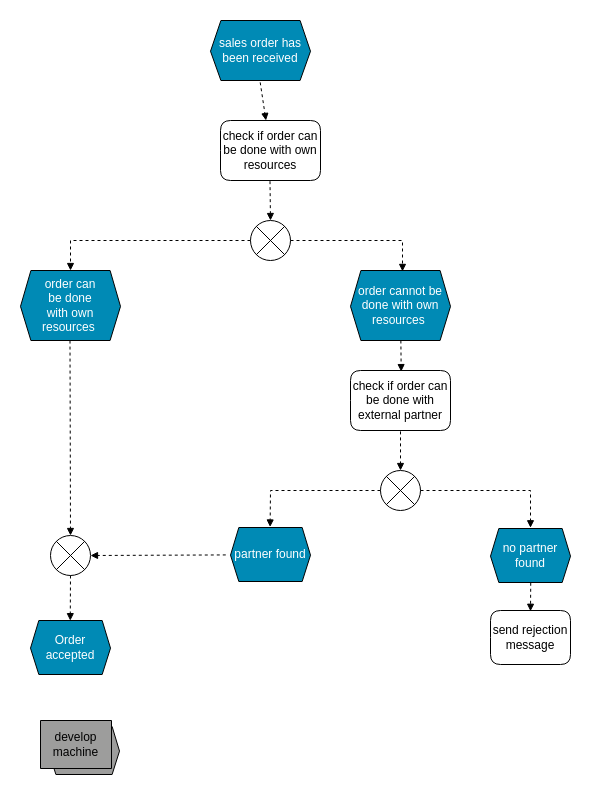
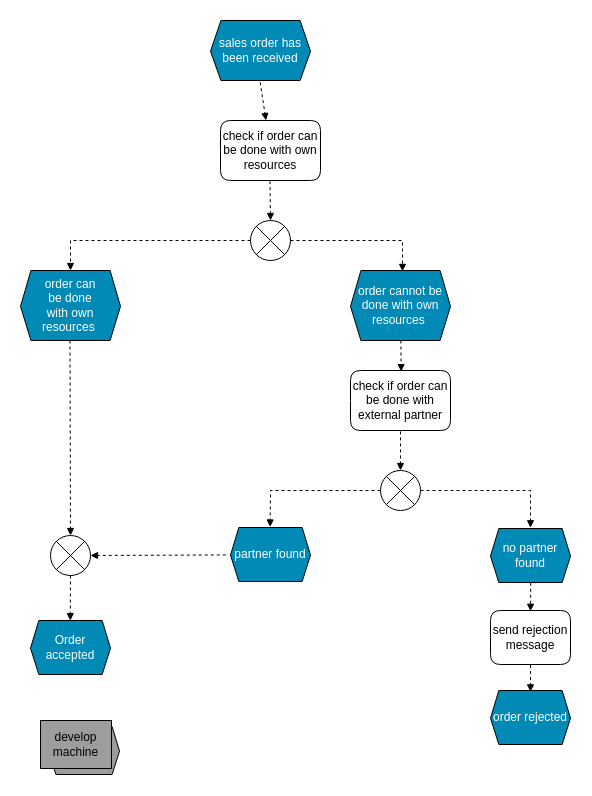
none -> (531, 674)
none -> (531, 718)
